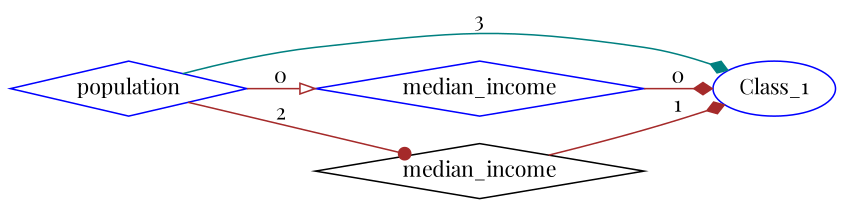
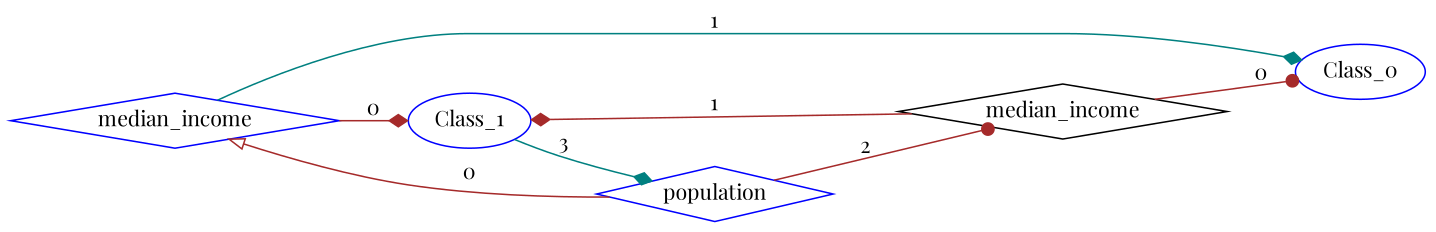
(446, 35) -> (574, 160)
none -> (1360, 72)
